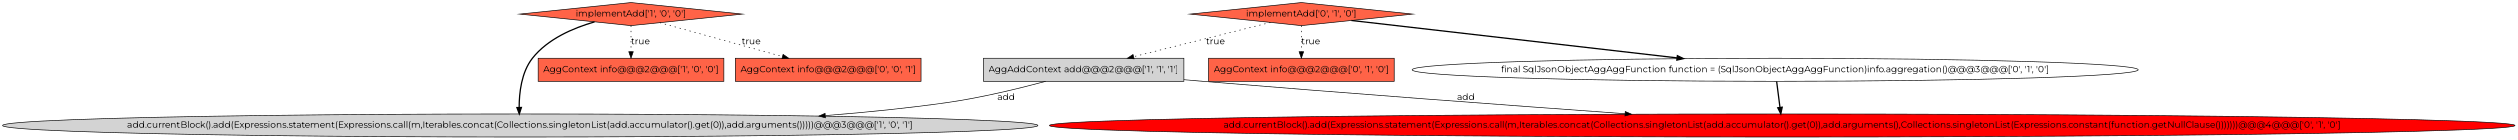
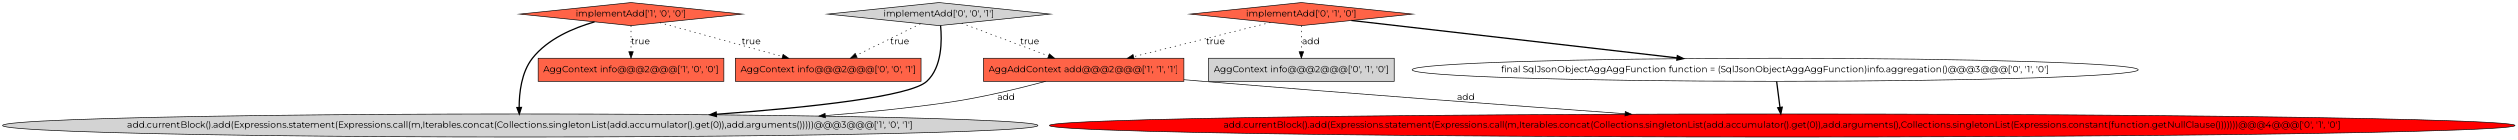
none -> (939, 14)
(1311, 42) -> (1311, 42)
(1084, 70) -> (1084, 70)
(1301, 70) -> (1301, 70)
